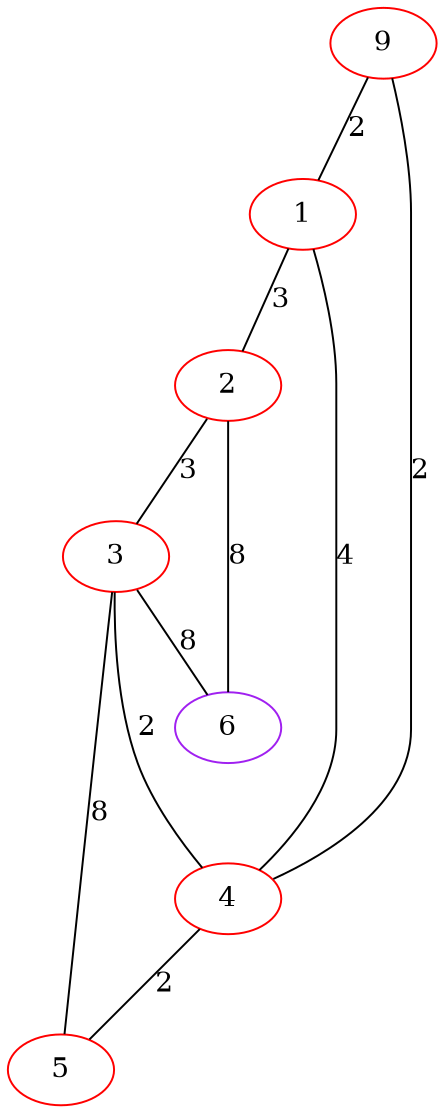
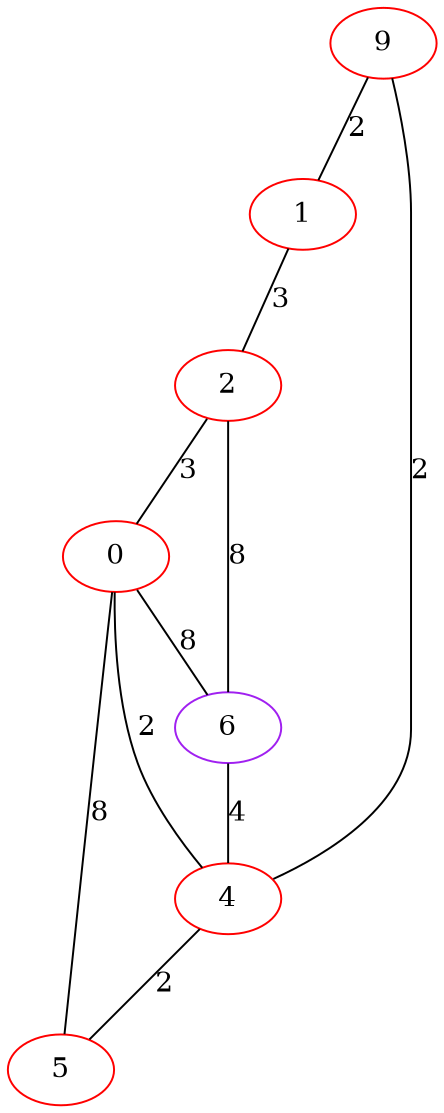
(116, 557) -> (116, 557)
(336, 570) -> (228, 813)
